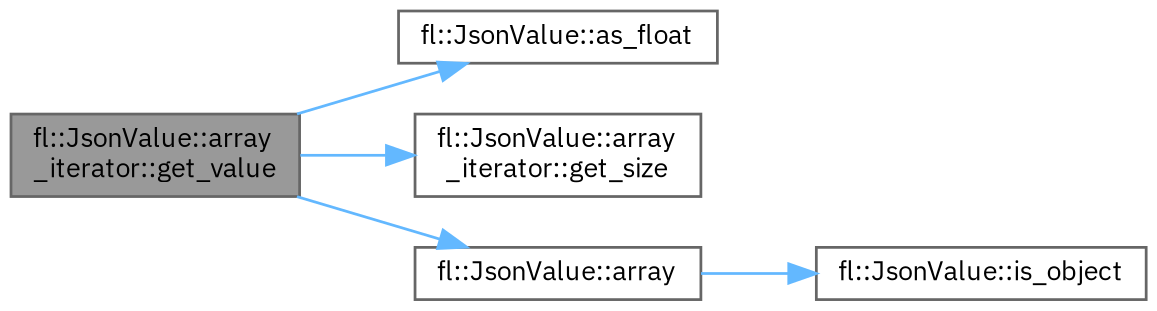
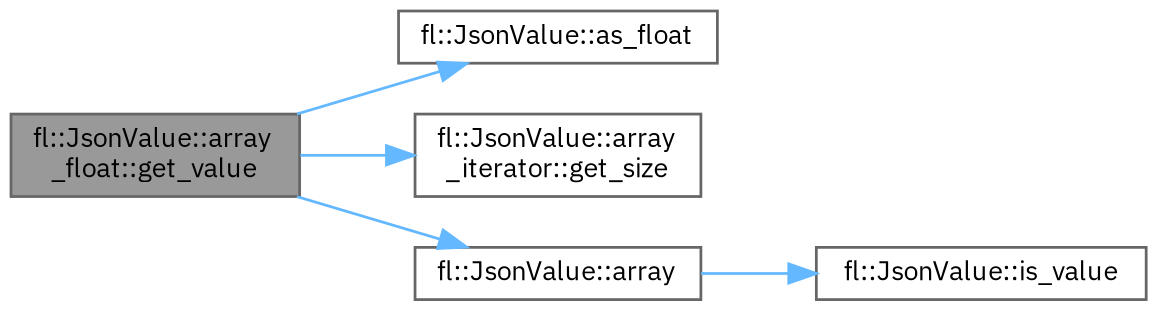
(155, 155) -> (155, 155)
(981, 273) -> (981, 273)
